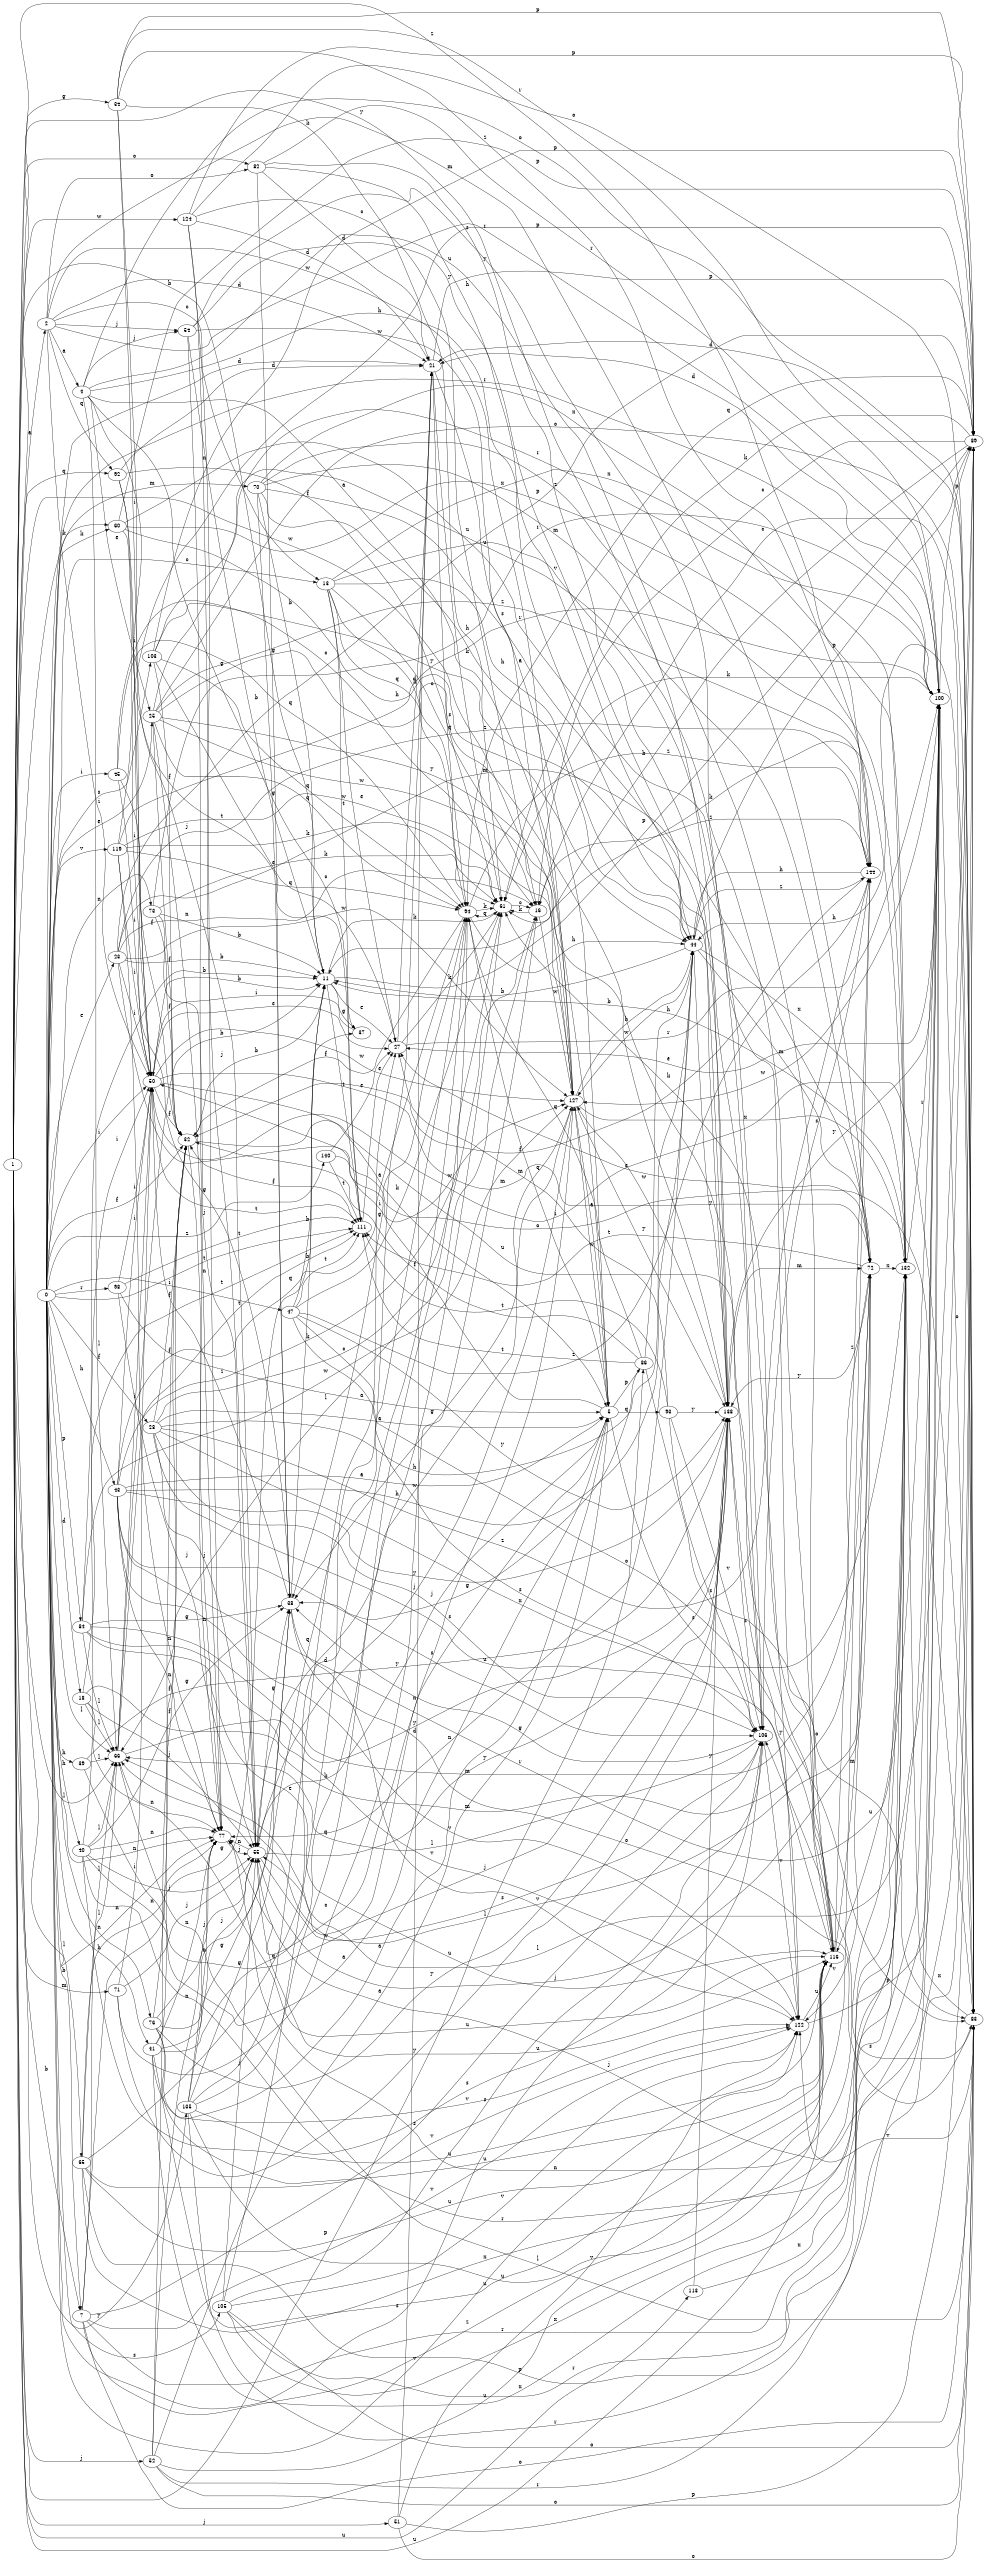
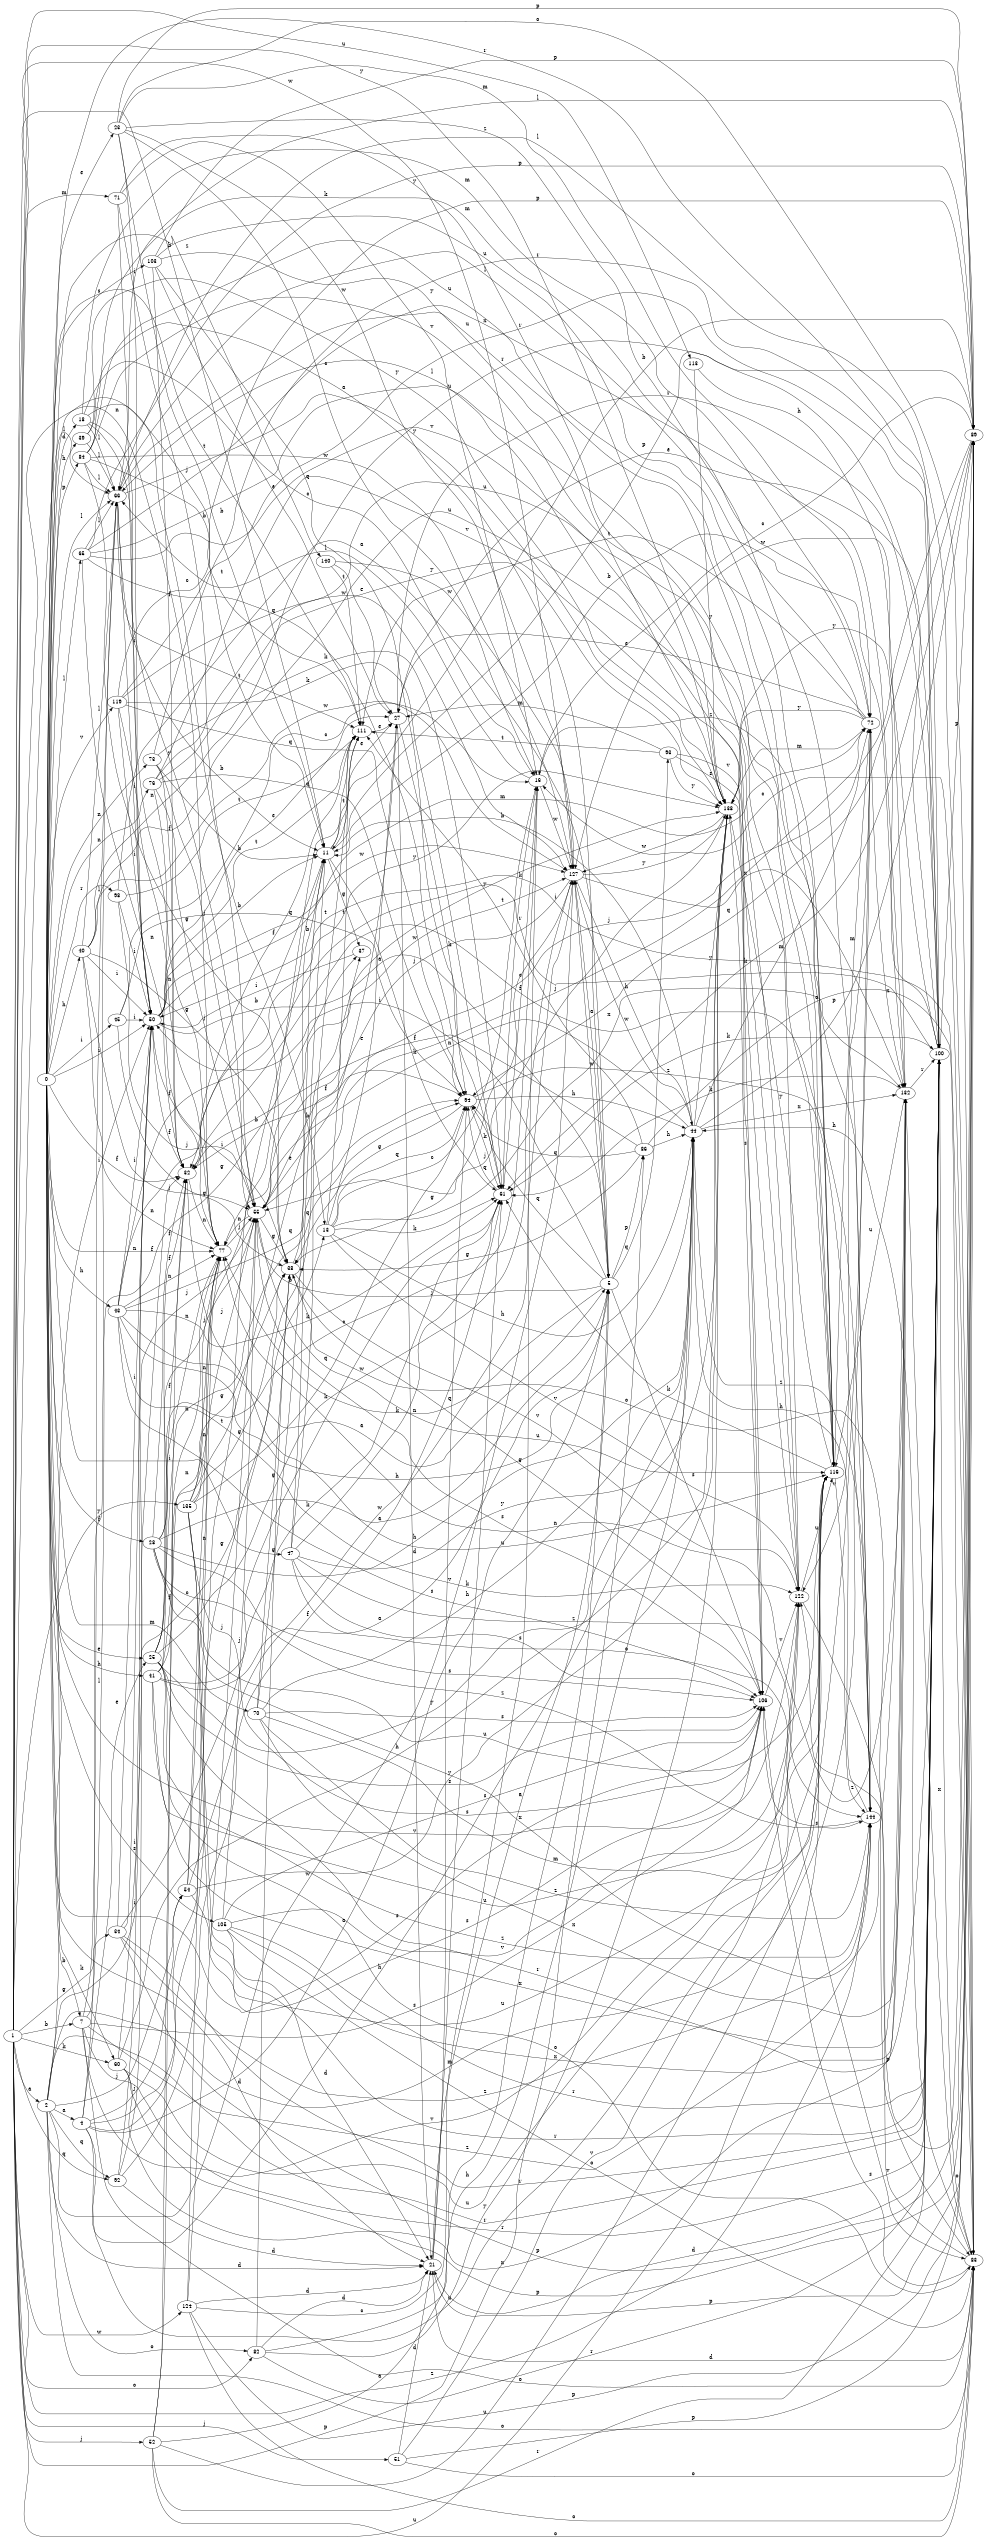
(945, 468) -> (457, 2428)
none -> (324, 505)
(170, 1755) -> (170, 753)
(326, 1905) -> (326, 195)
(799, 2245) -> (799, 412)
